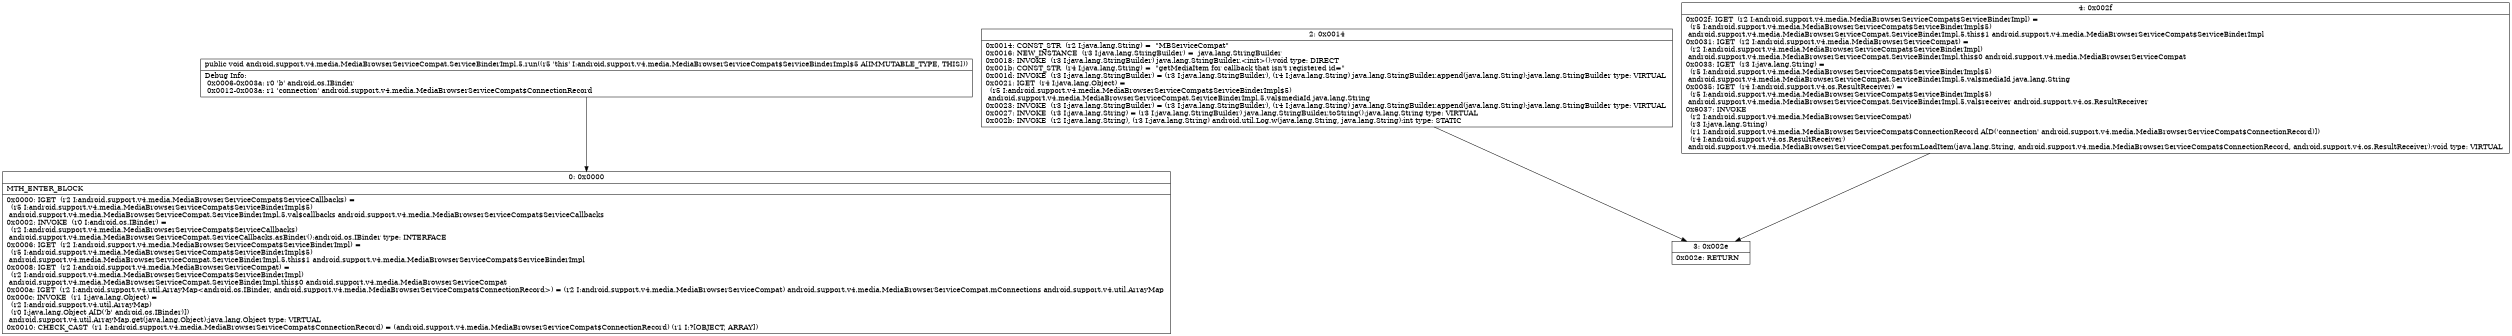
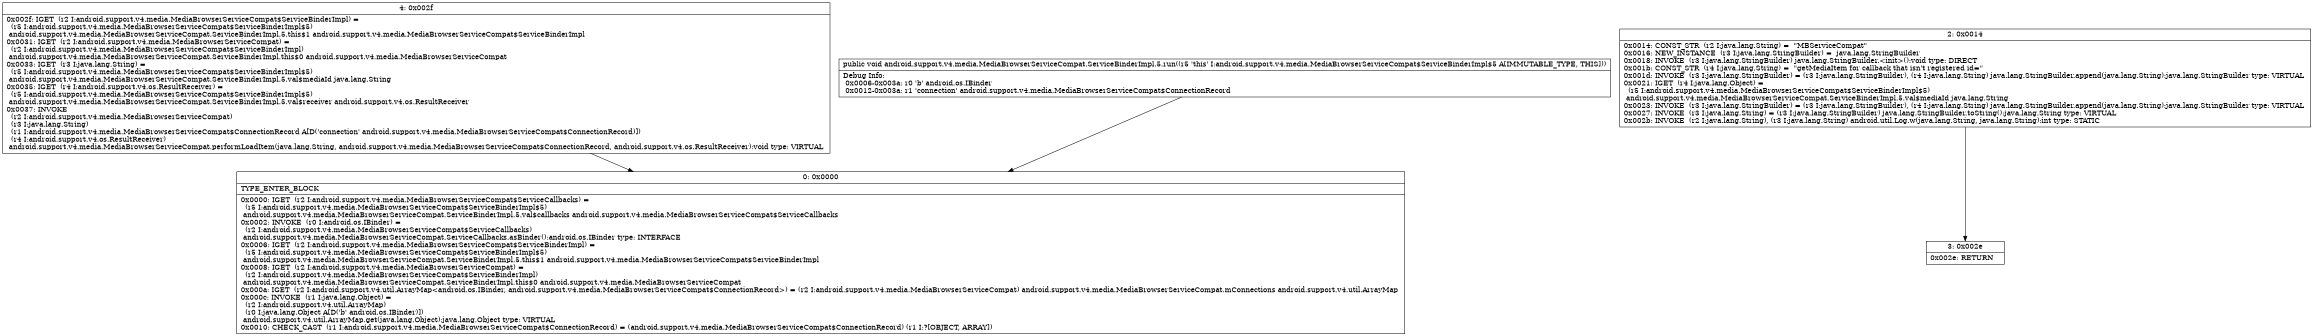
(1718, 110) -> (39, 110)
(45, 189) -> (280, 189)
(1835, 196) -> (609, 161)
